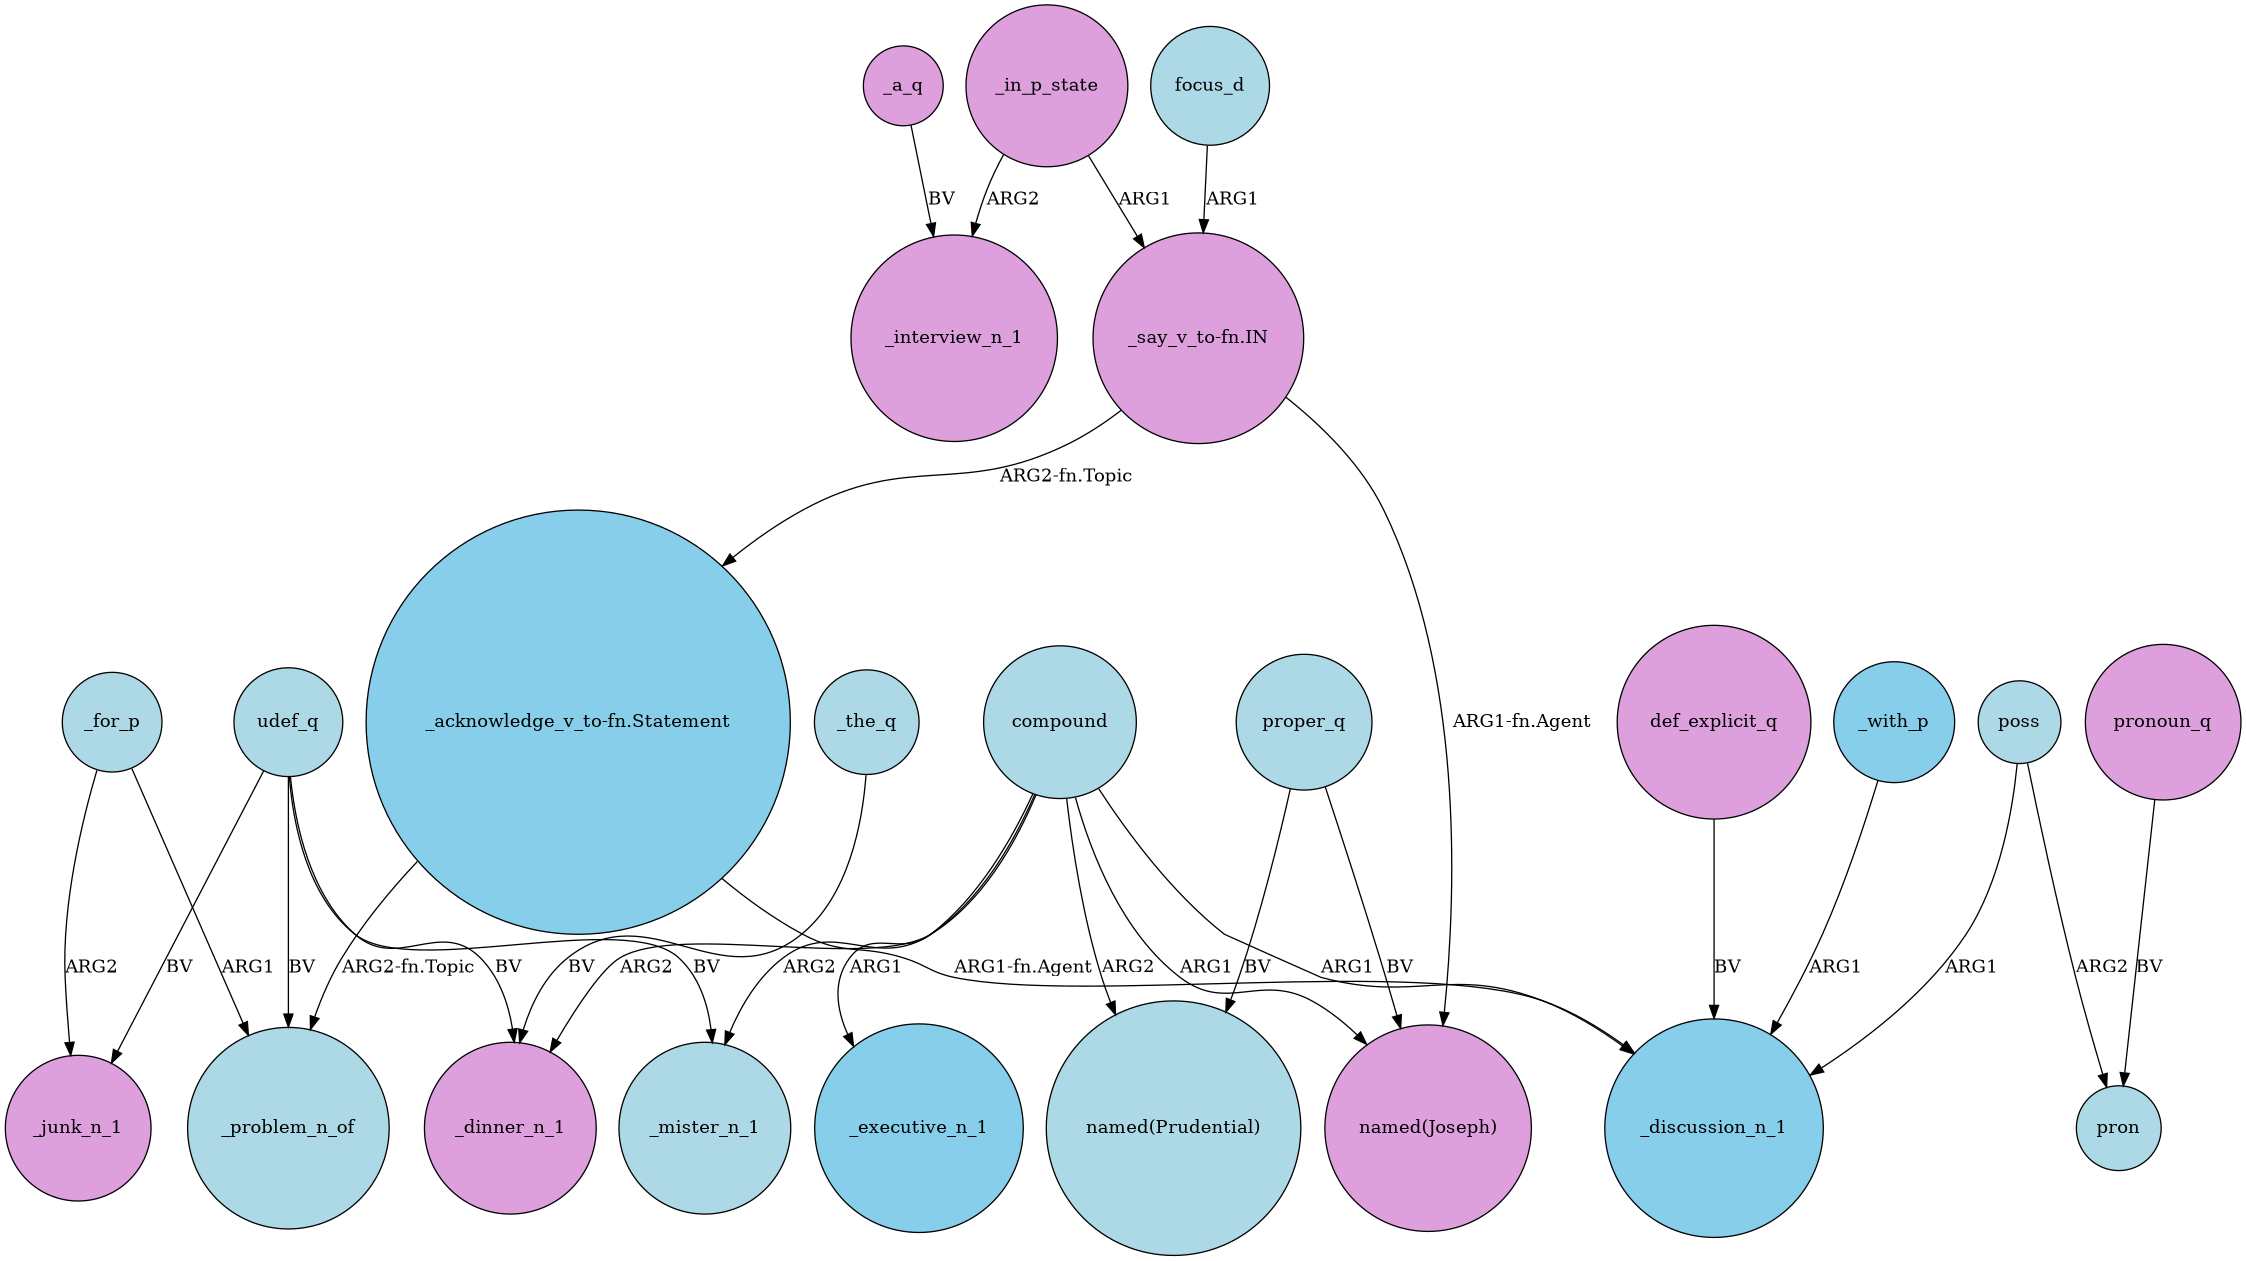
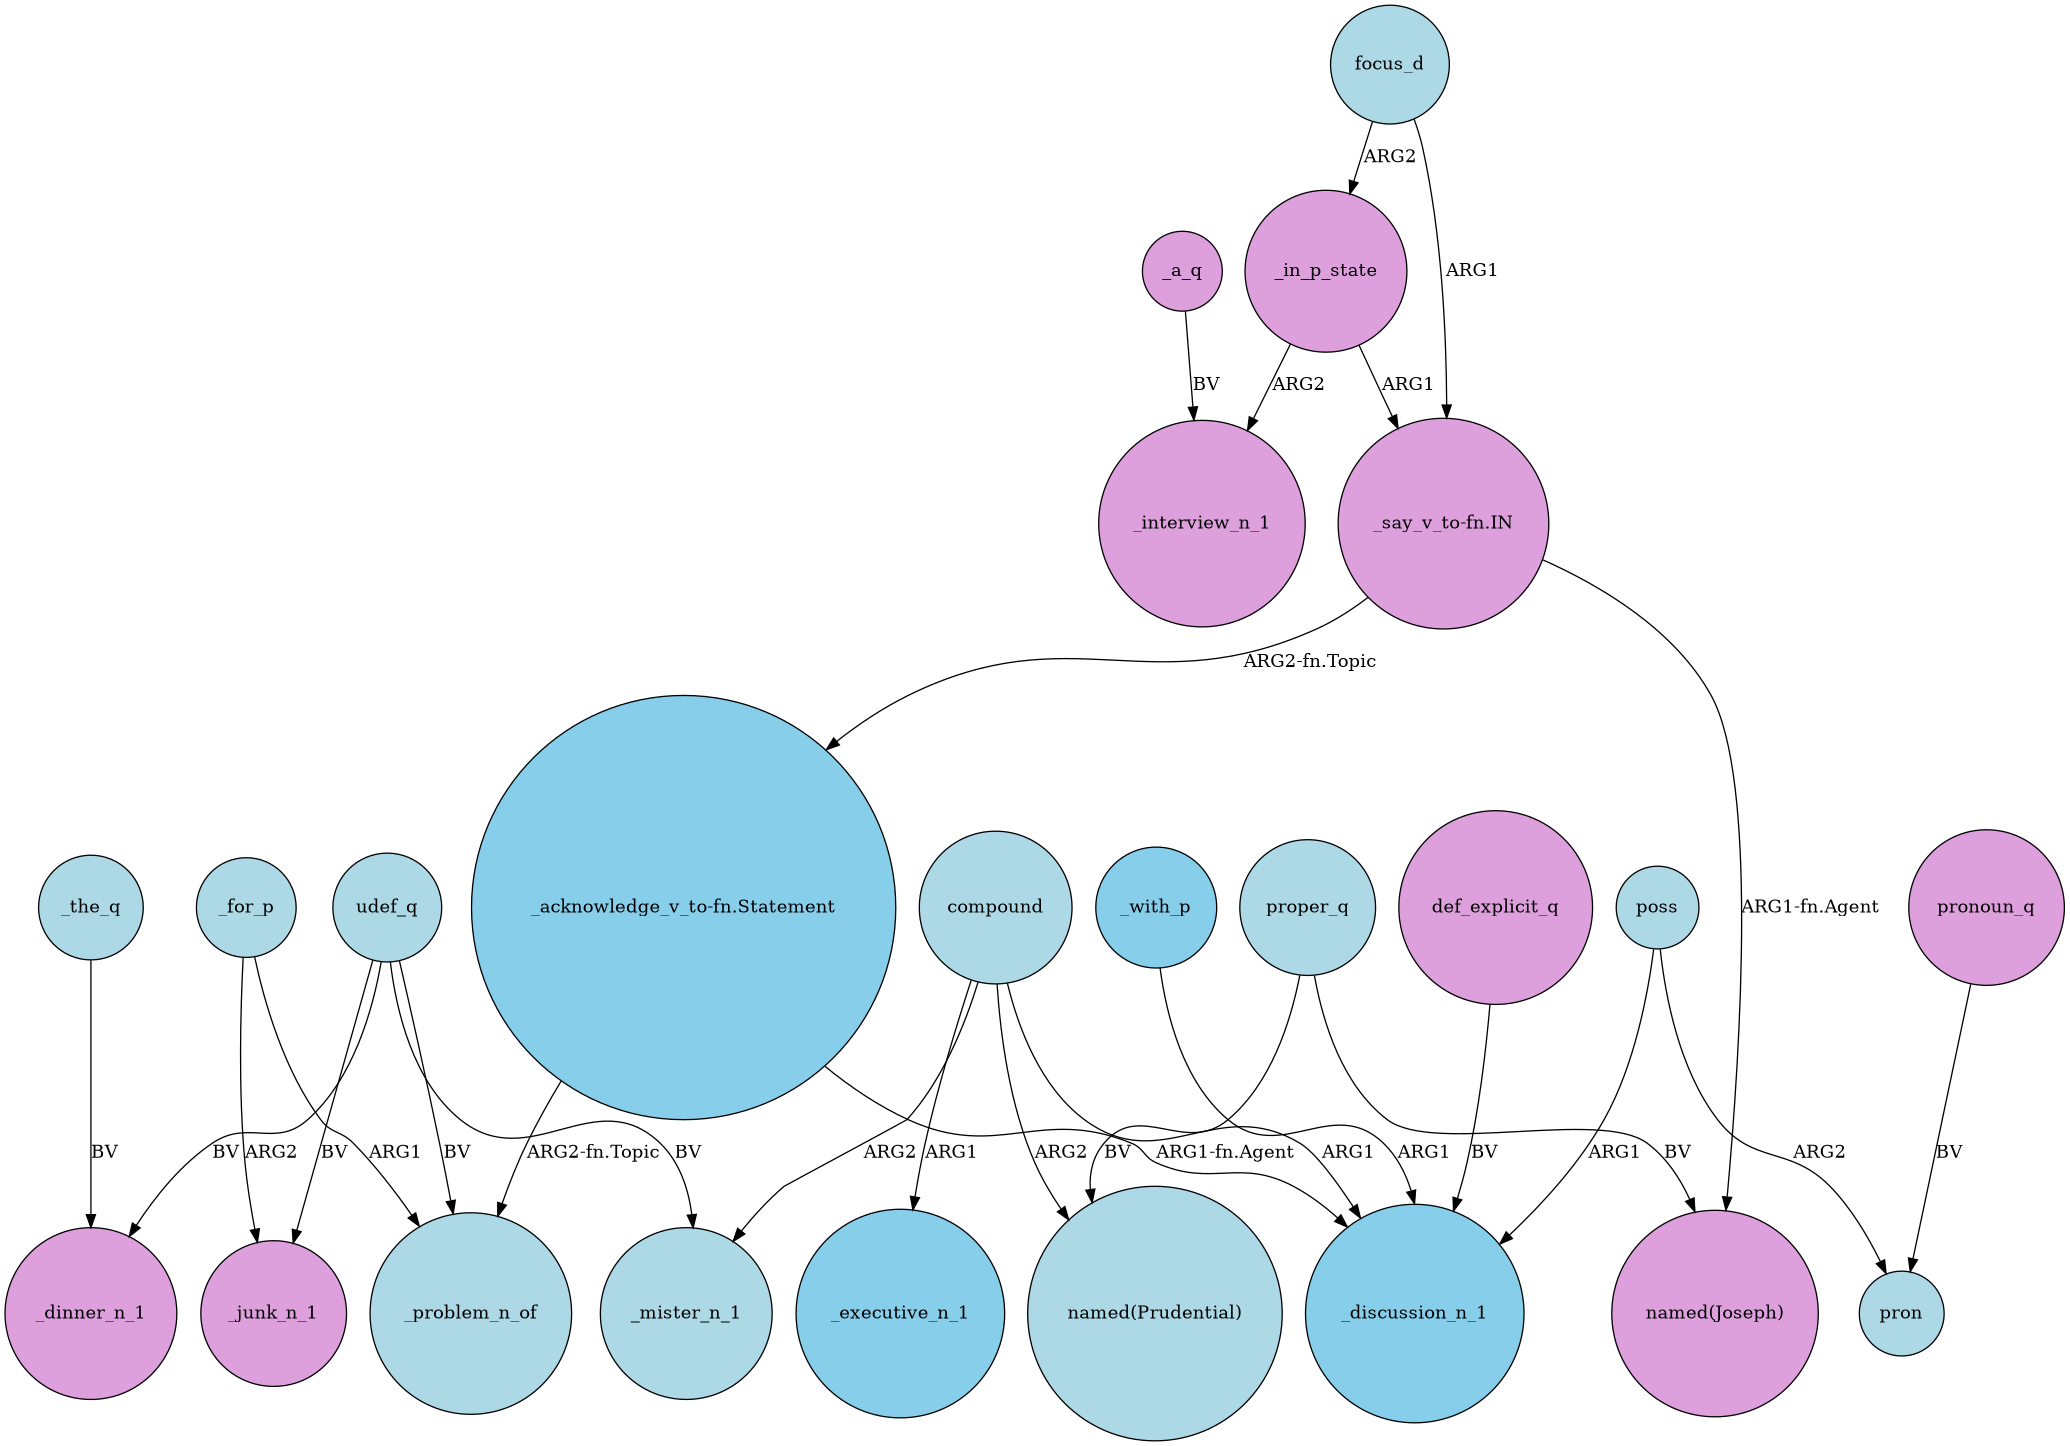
none -> (1363, 152)
(752, 945) -> none
(1174, 972) -> none
